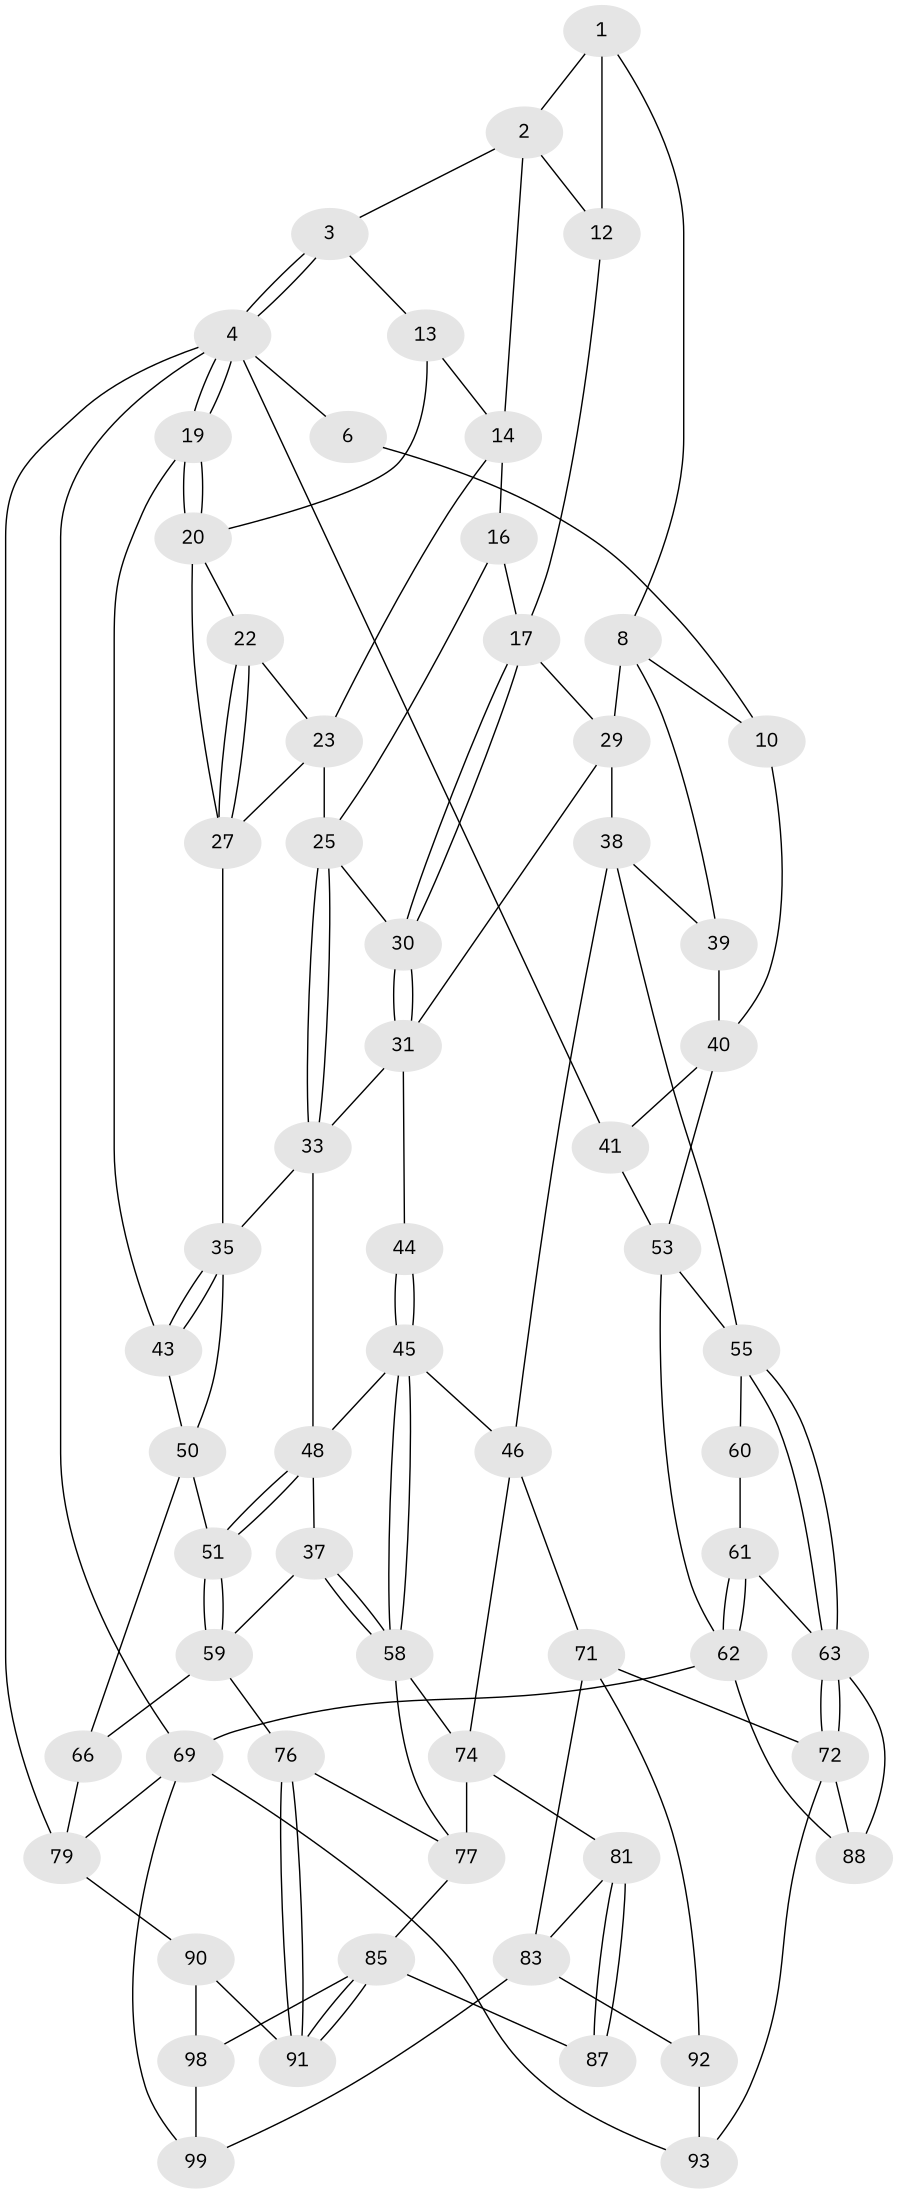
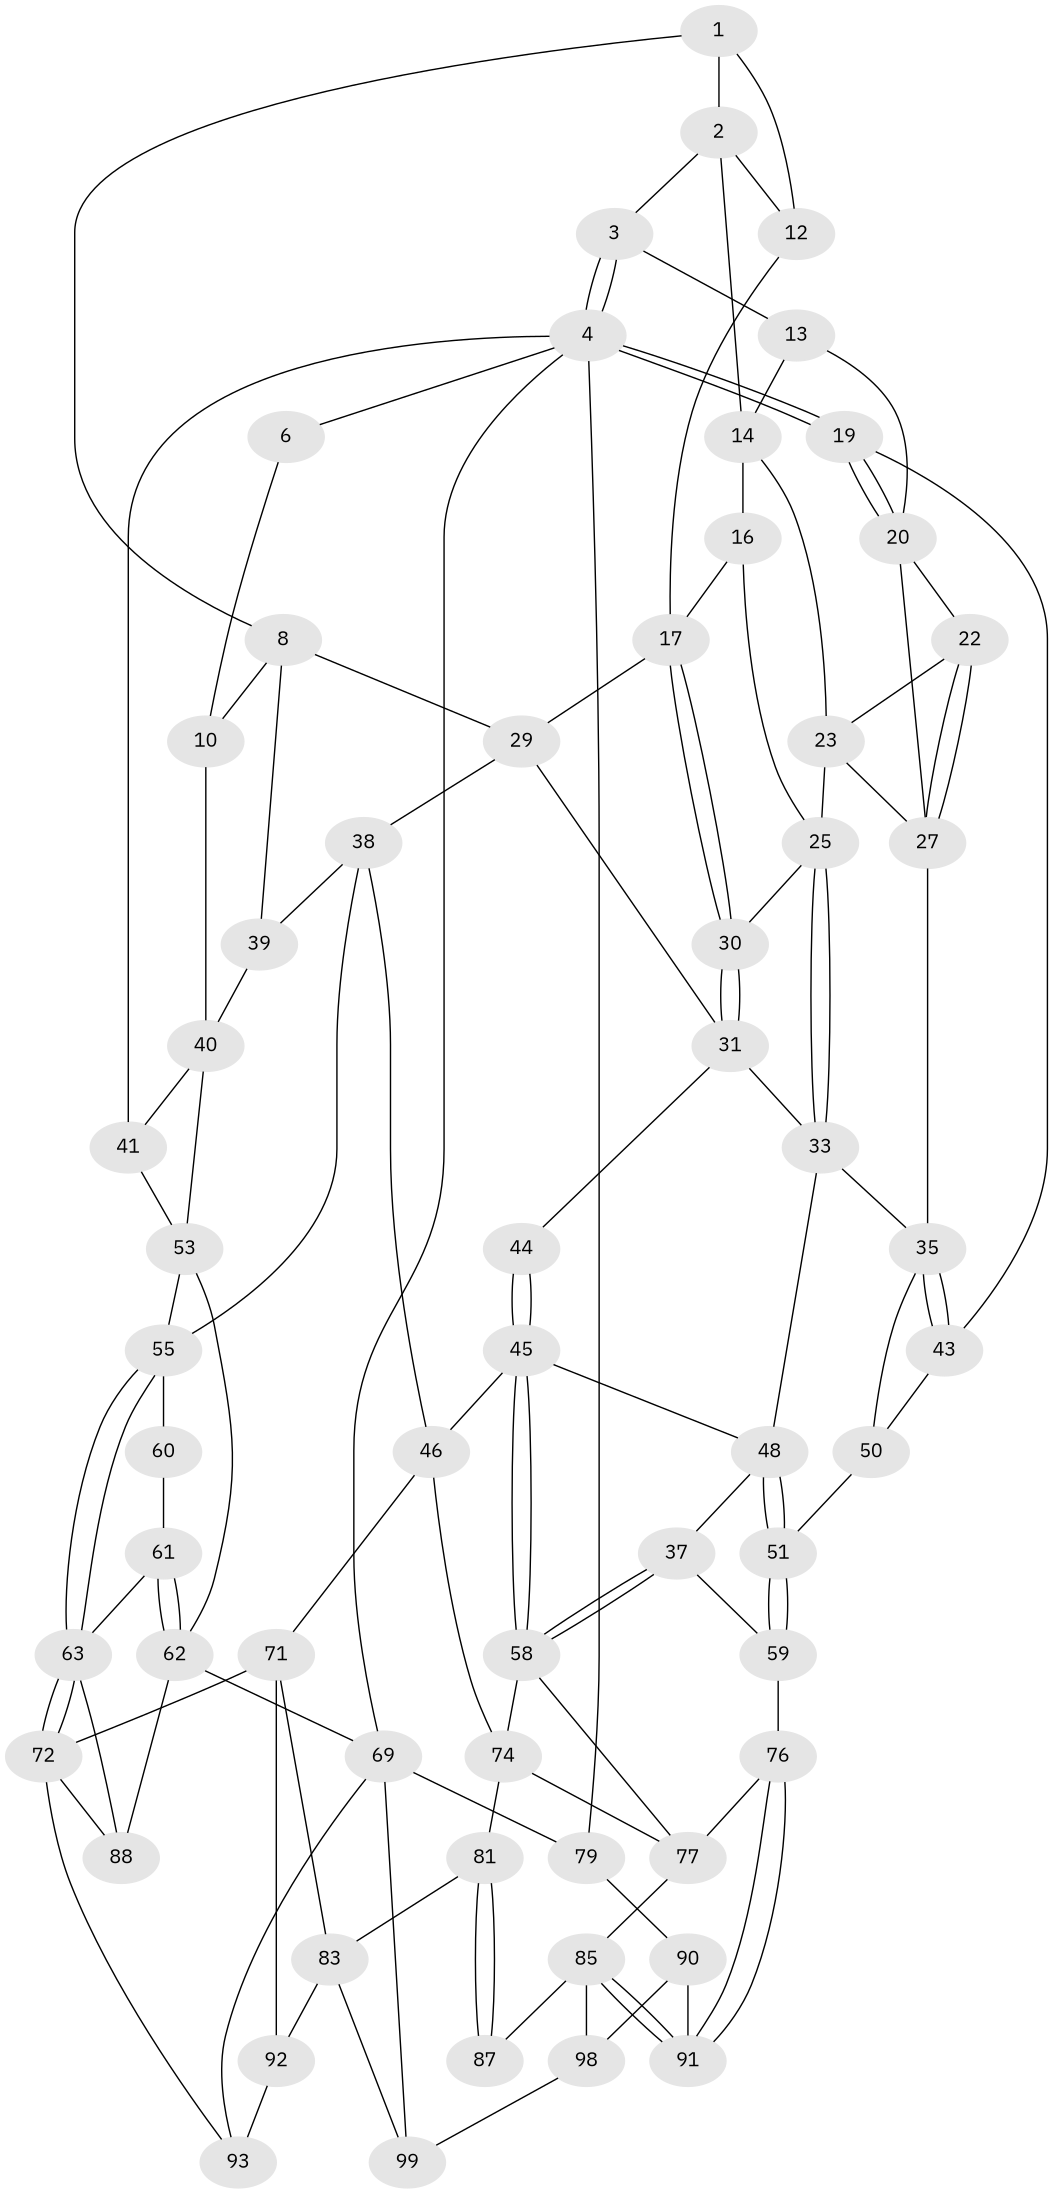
(83, 1757) -> none
